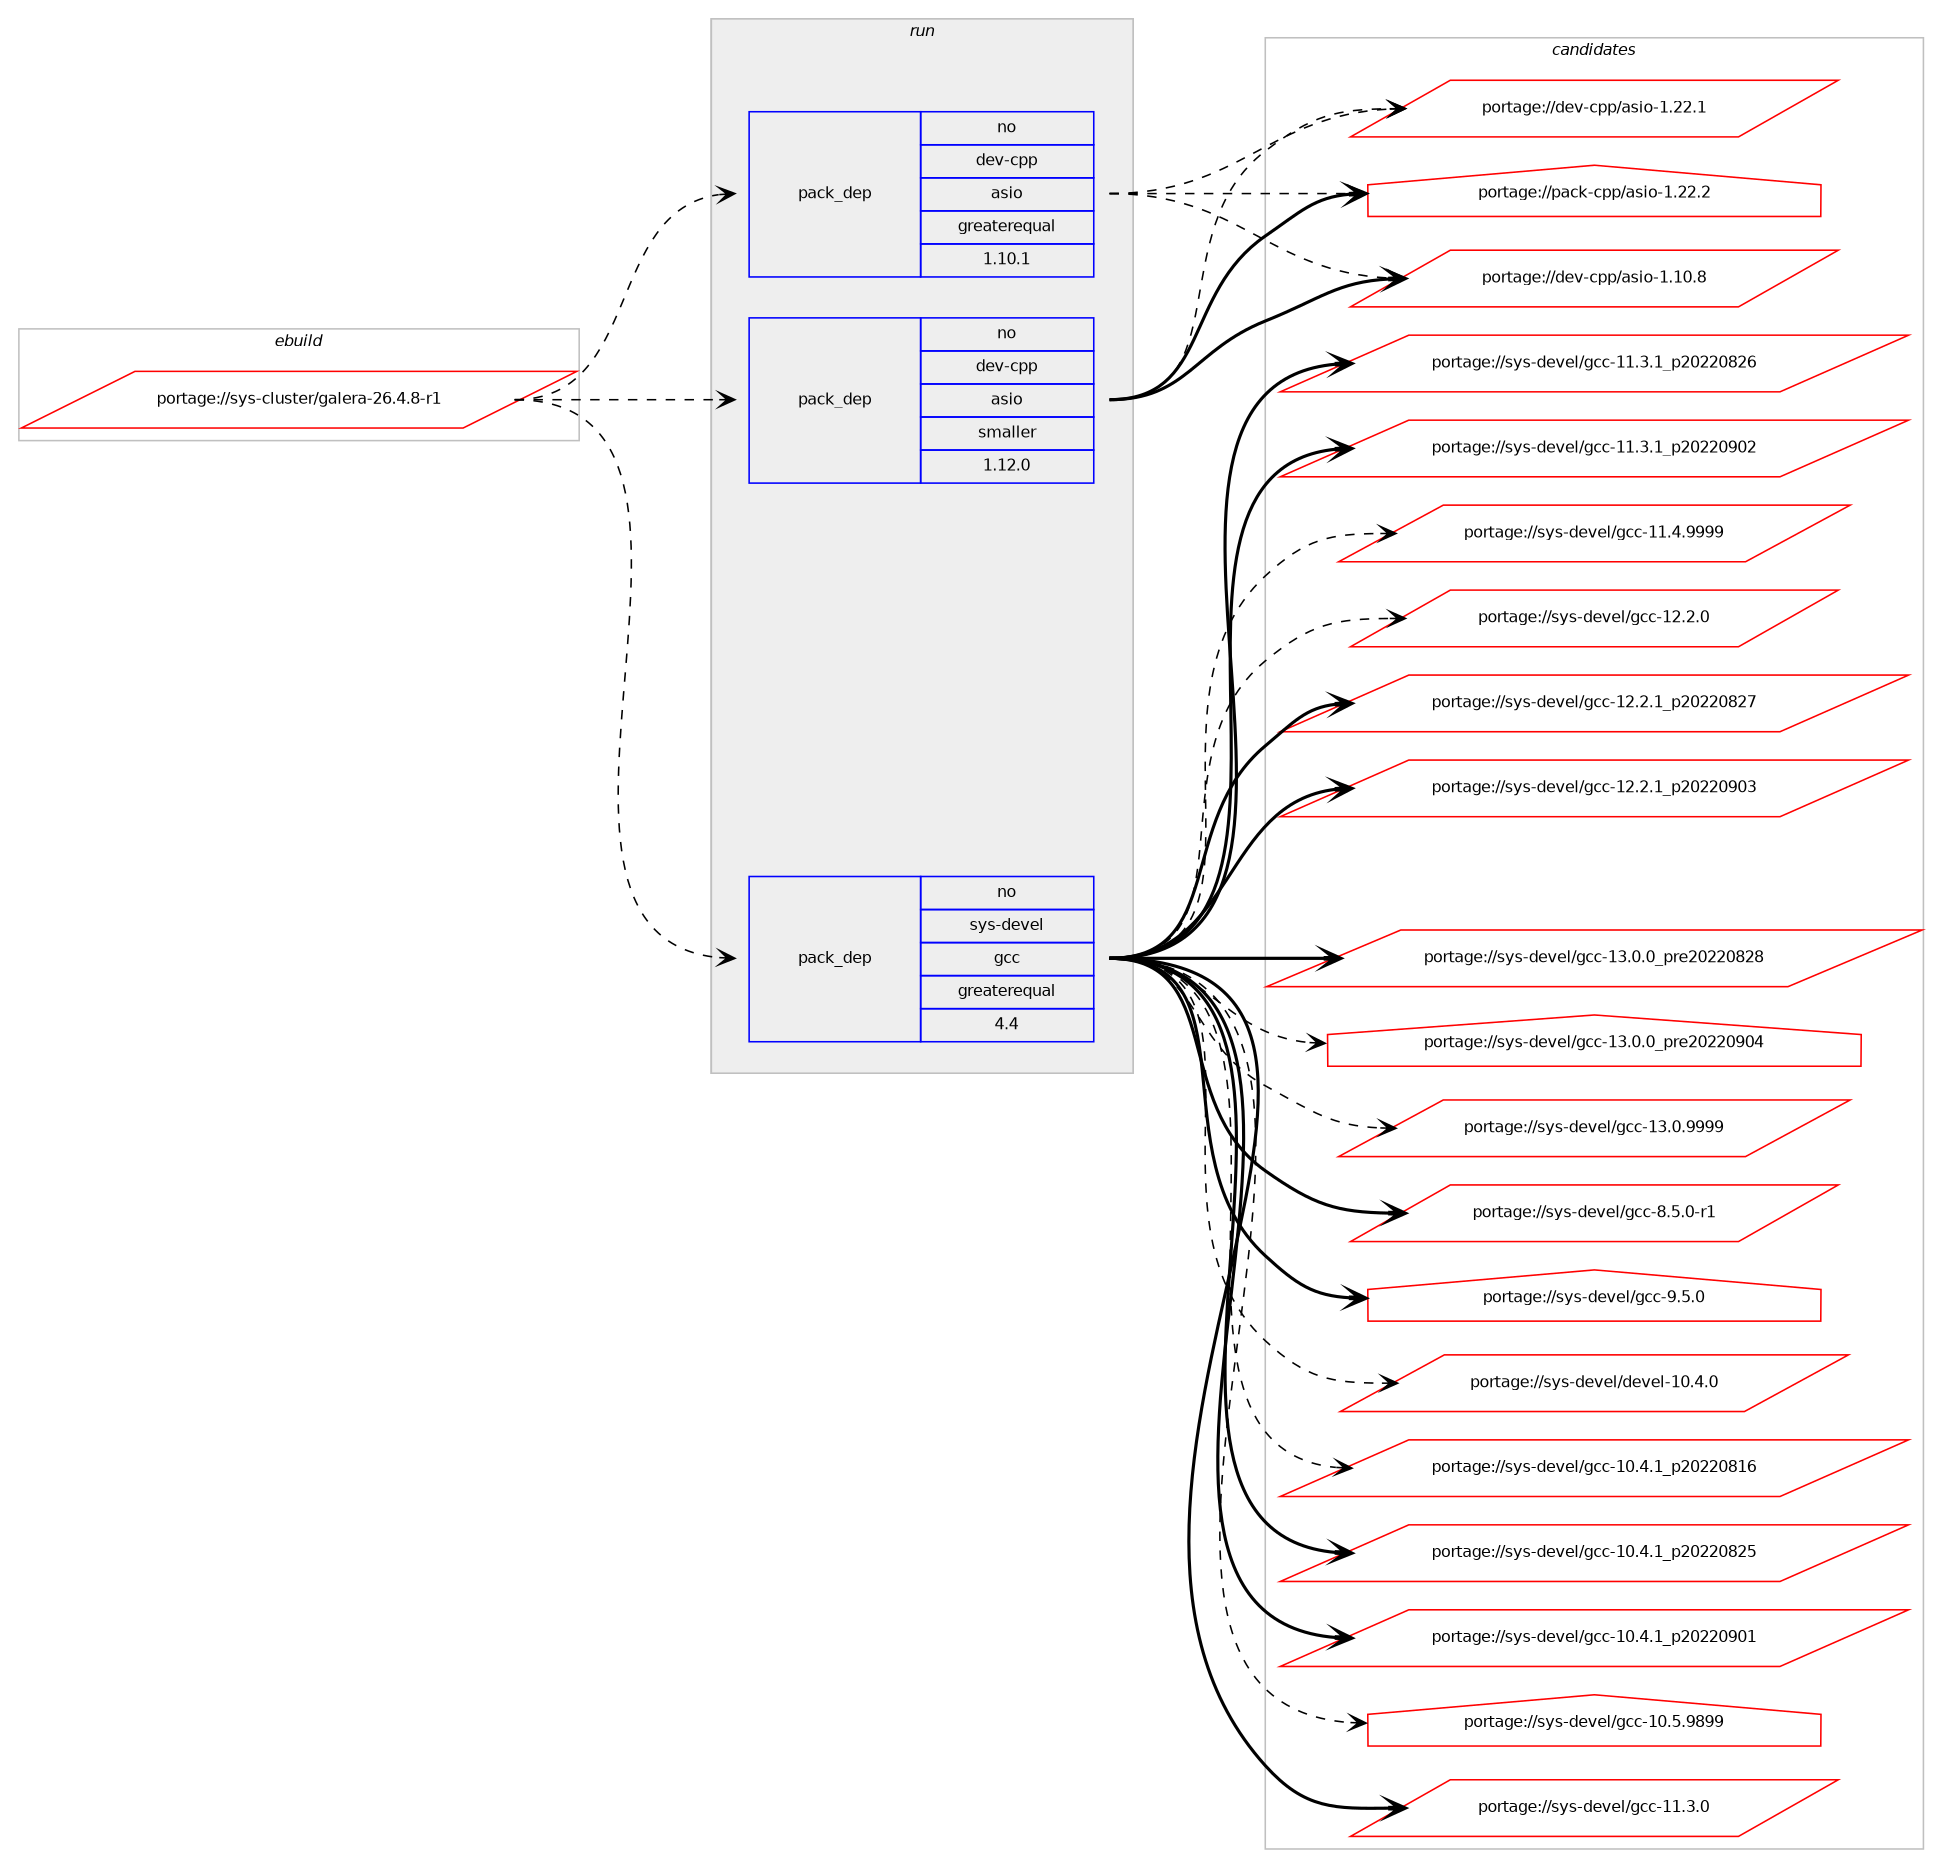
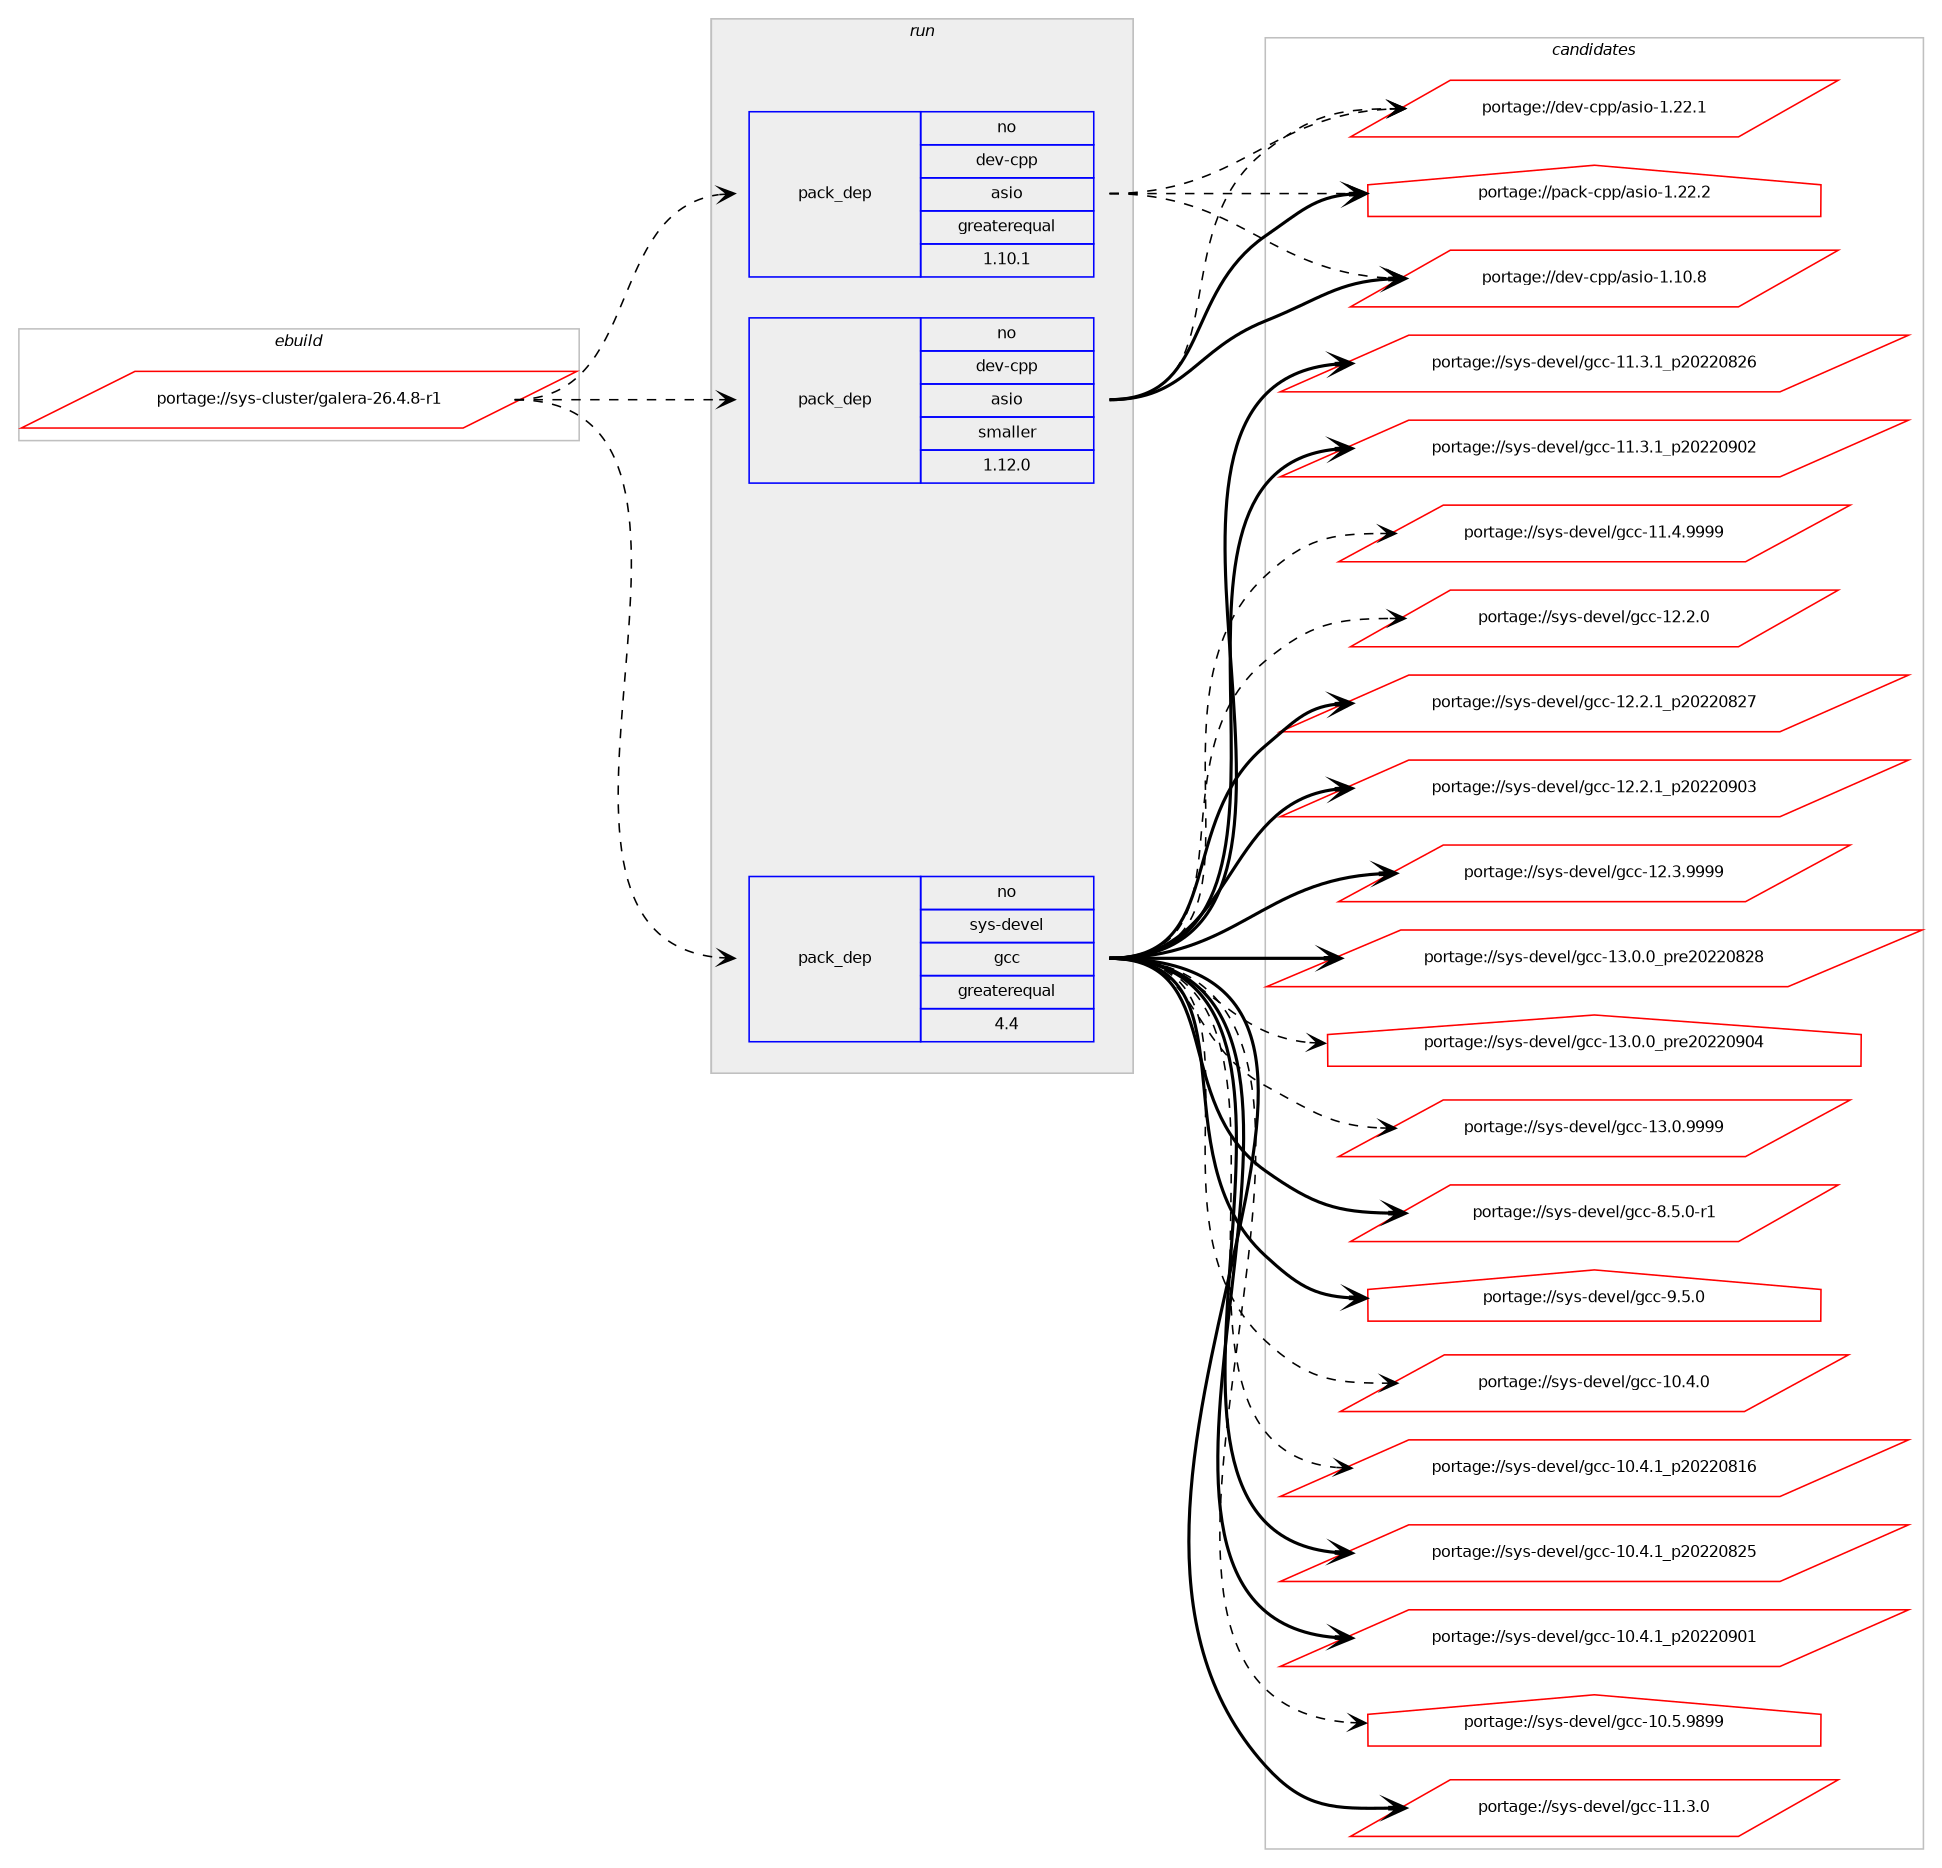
none -> (1594, 873)
(1594, 1383) -> (1594, 1383)
